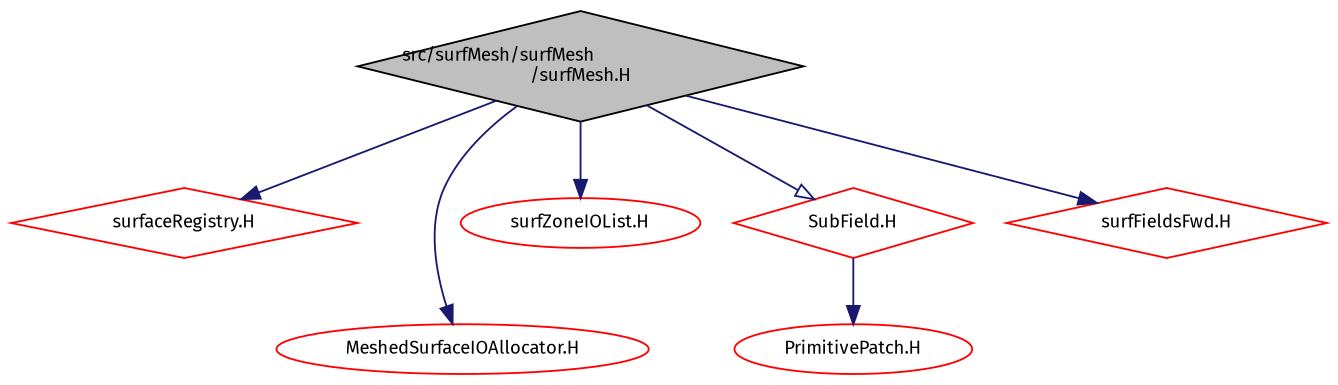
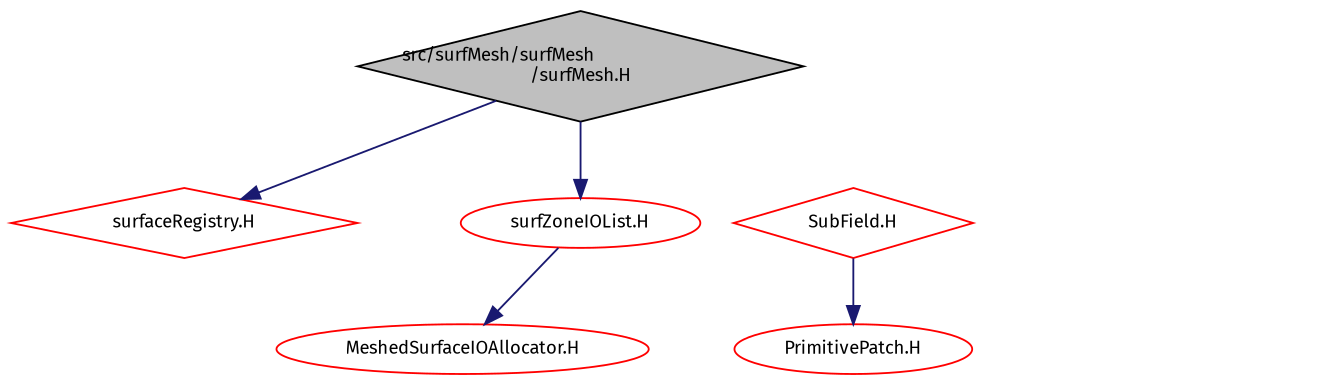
(723, 148) -> none
(442, 193) -> (528, 279)
(1167, 223) -> none
